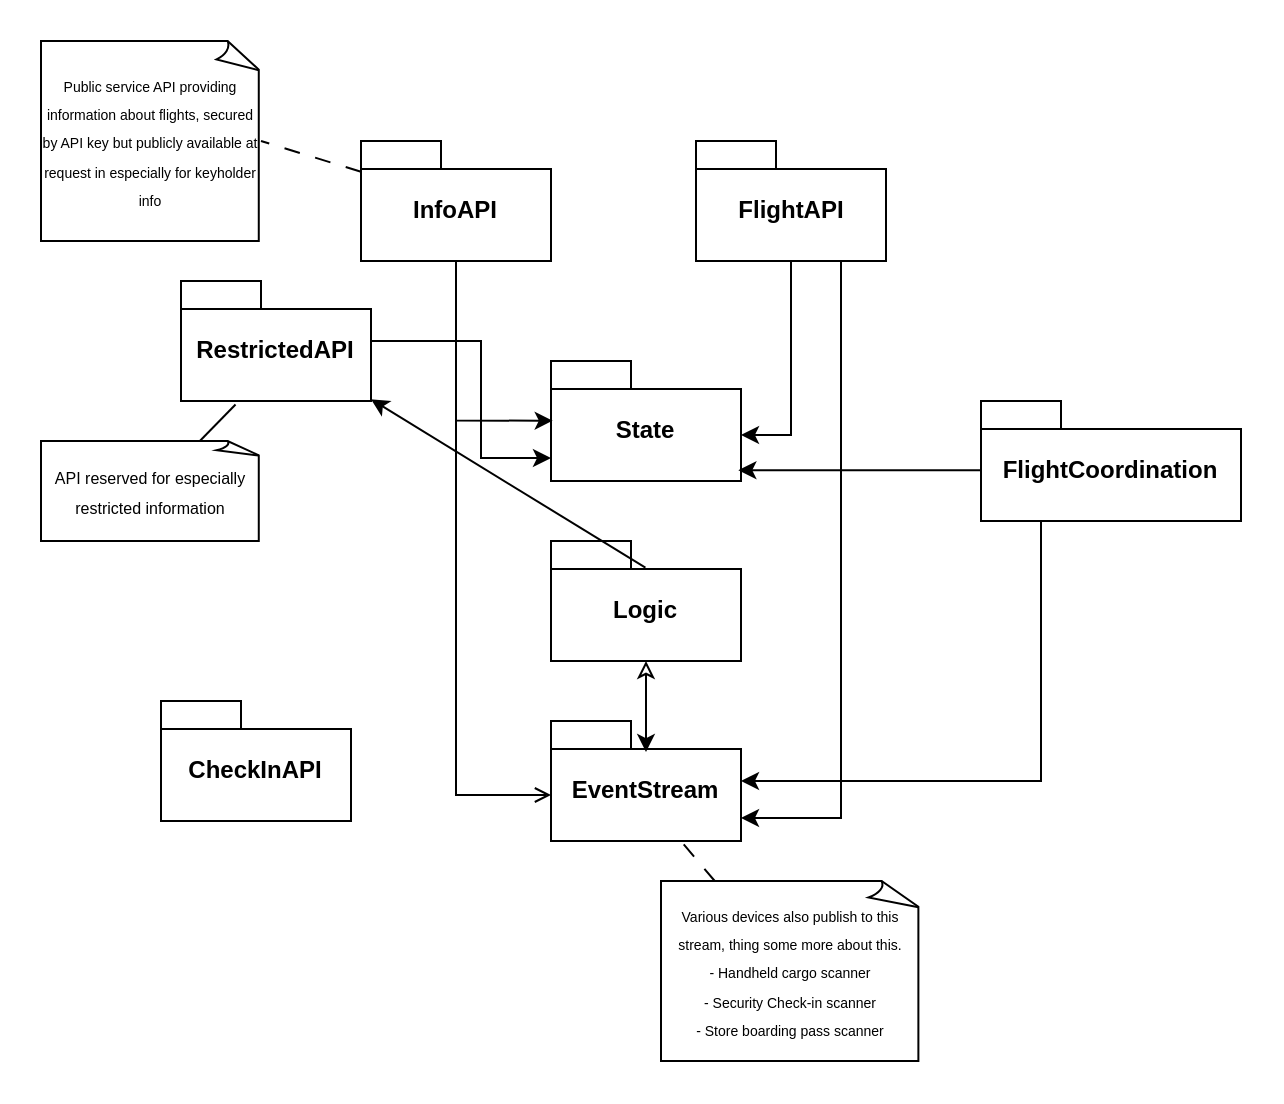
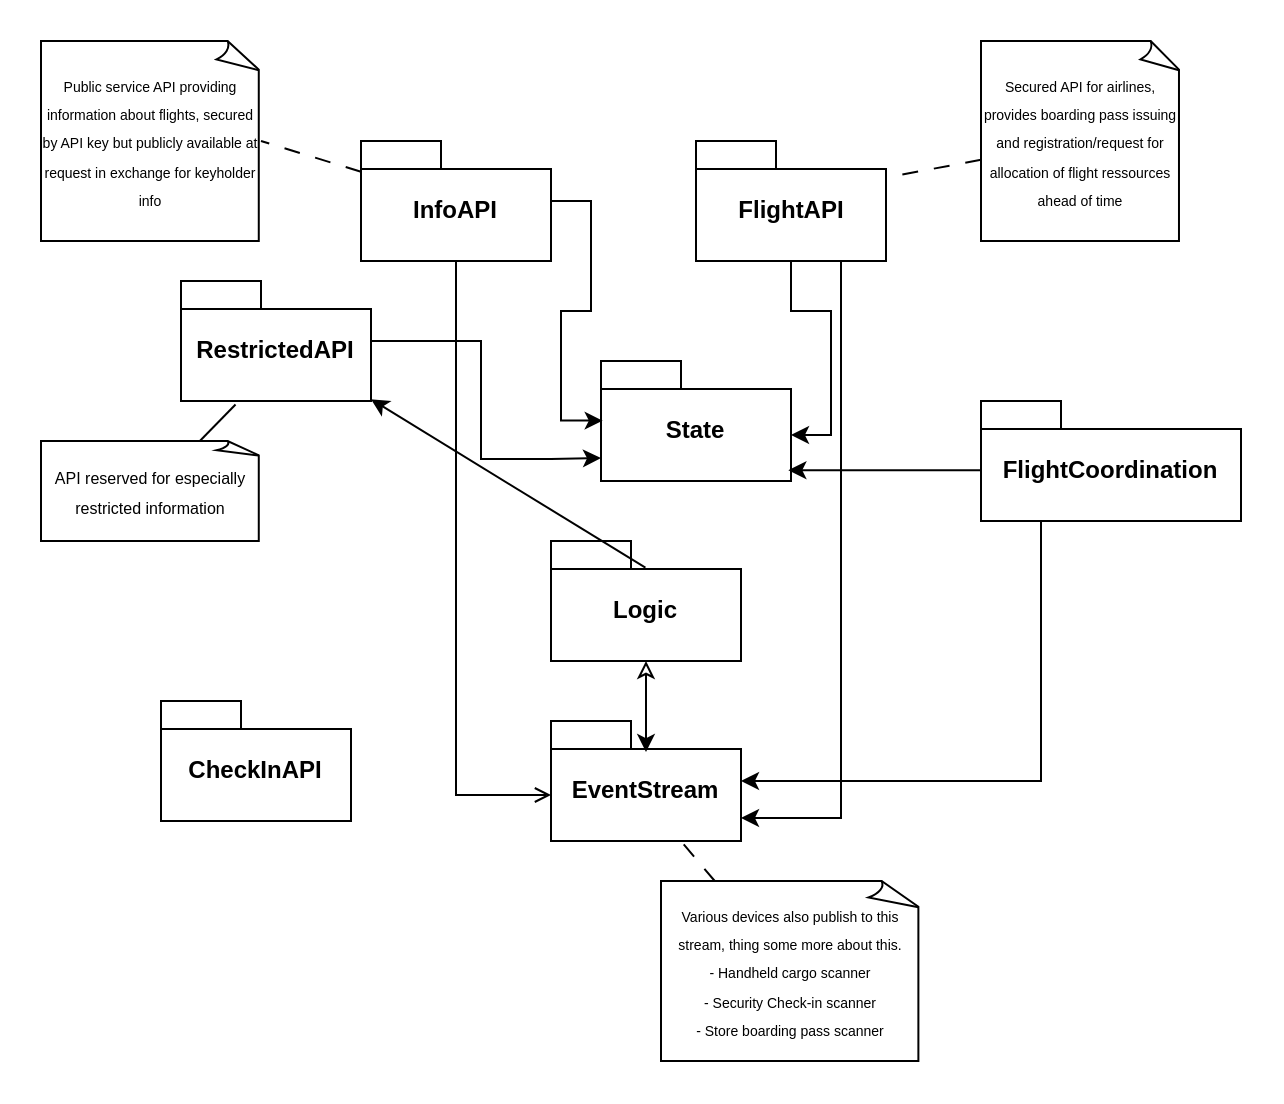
(151, 141) -> (151, 141)
none -> (1081, 141)
none -> (942, 167)
(646, 421) -> (696, 421)
